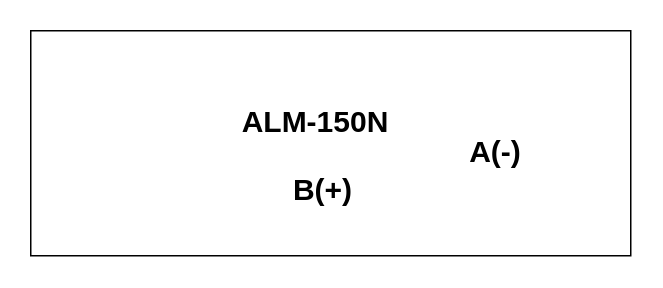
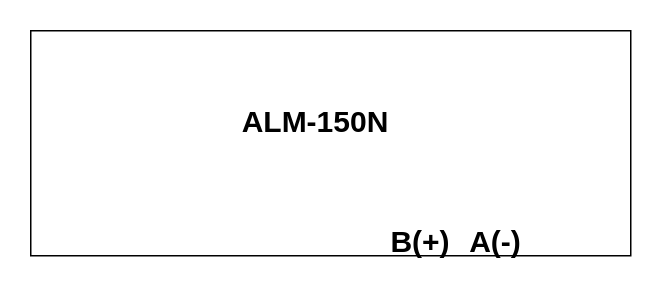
(496, 151) -> (496, 241)
(323, 188) -> (421, 241)
